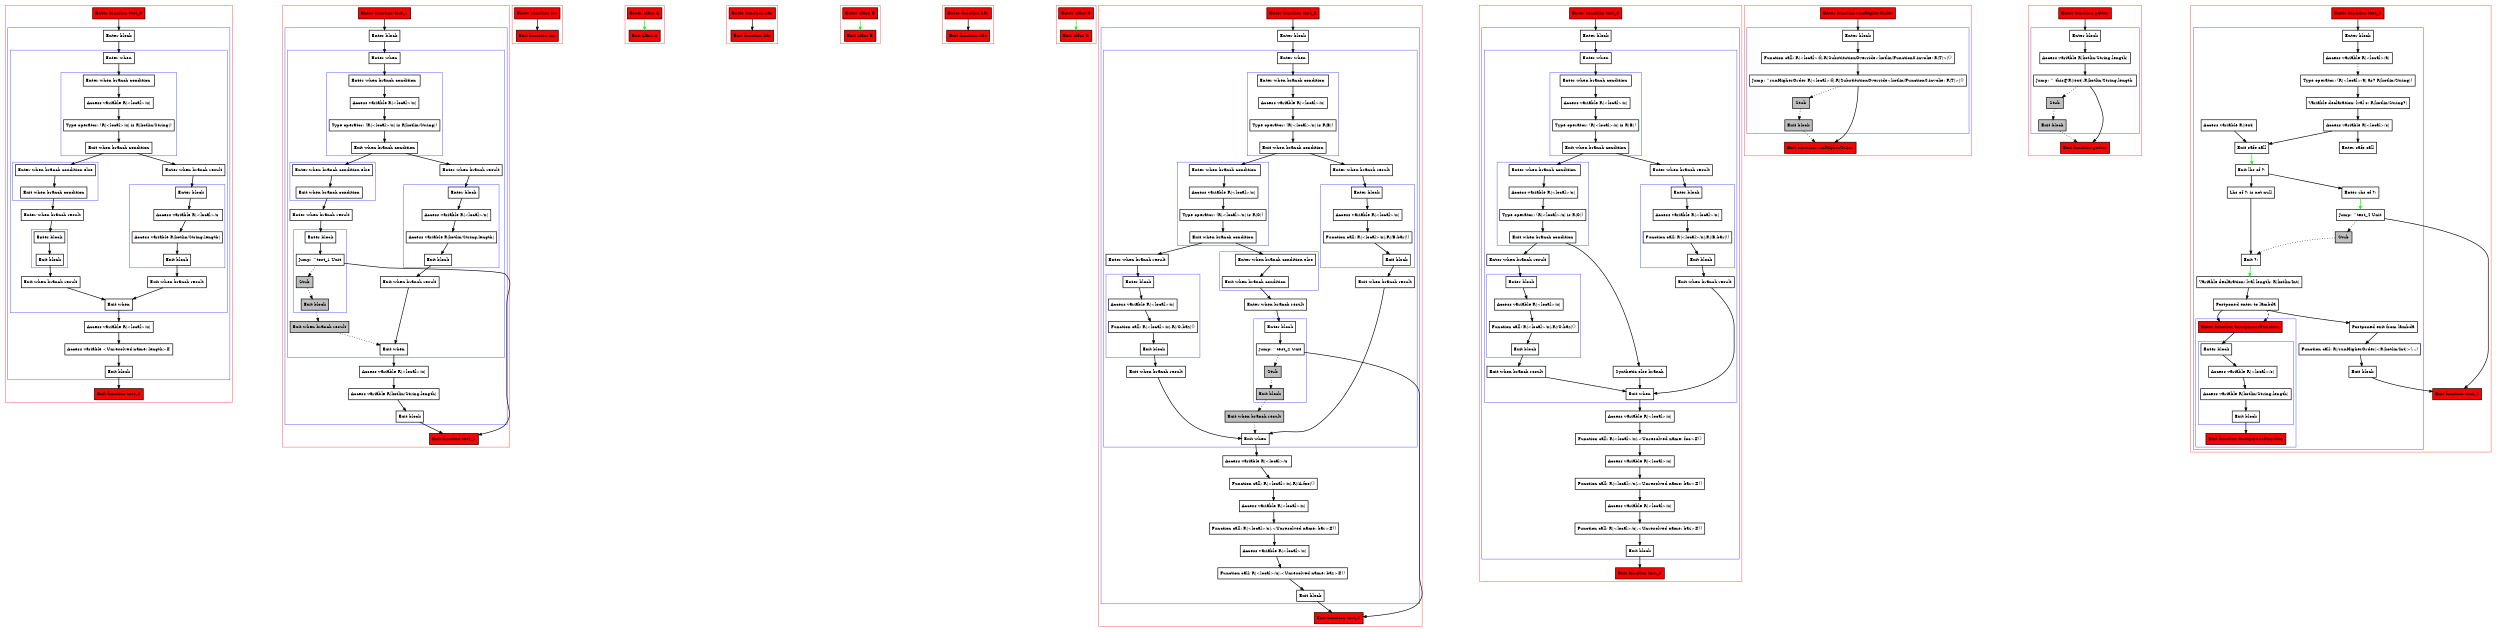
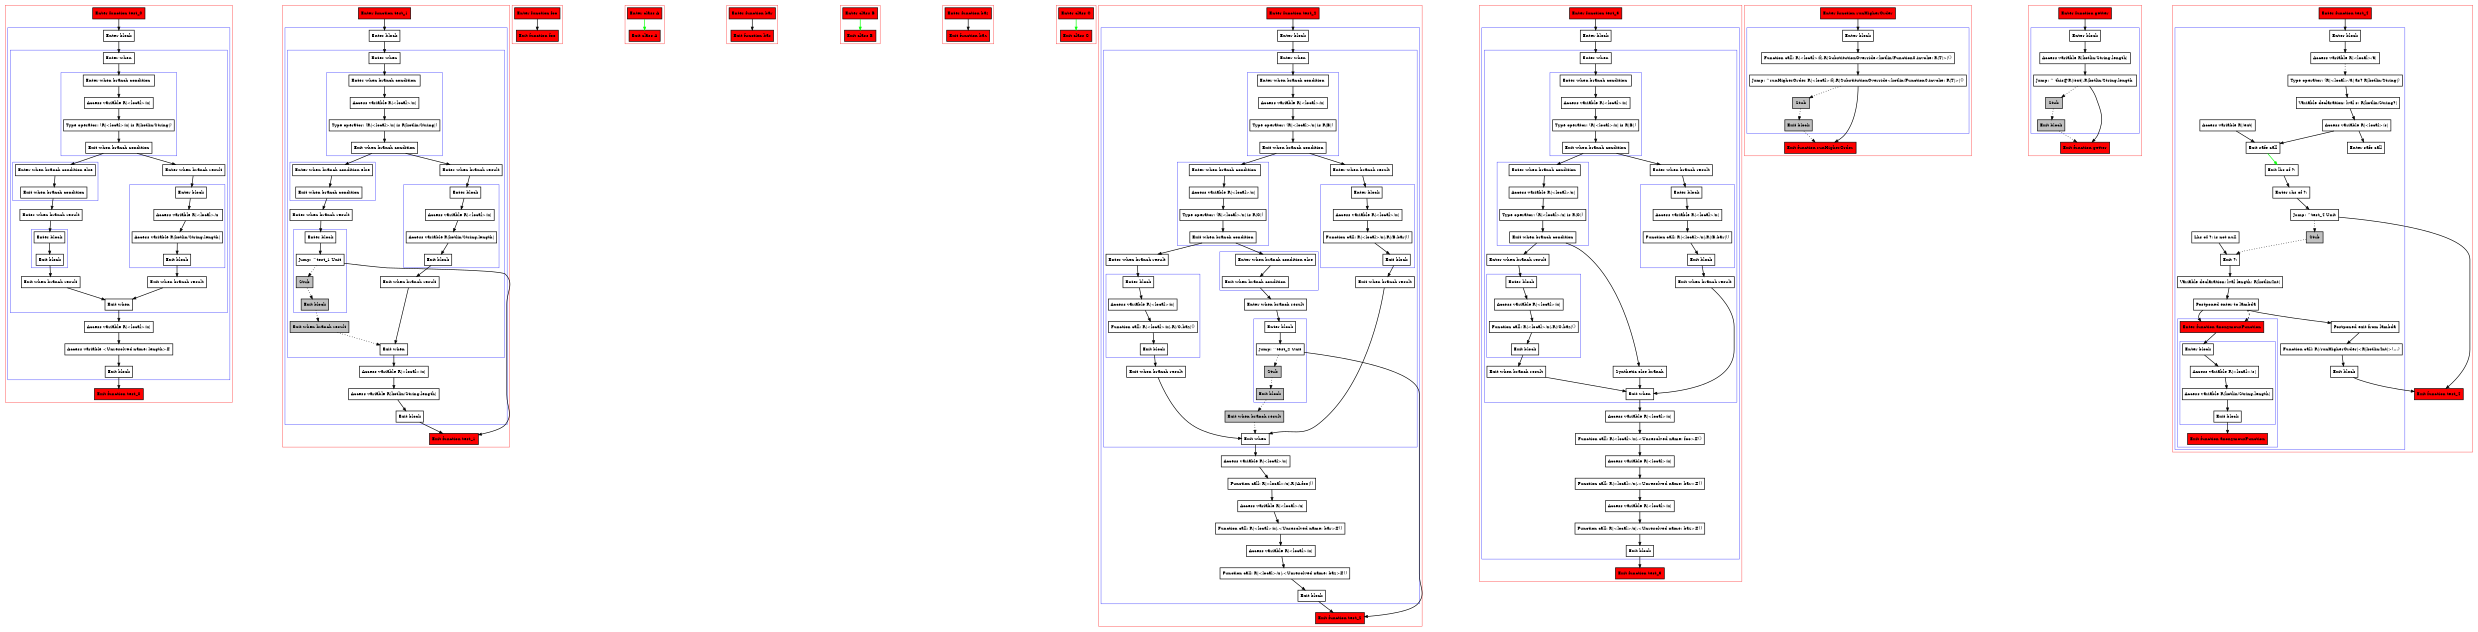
(2251, 180) -> none
(2360, 202) -> (2302, 203)
(2250, 269) -> (2230, 269)
